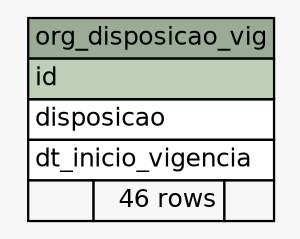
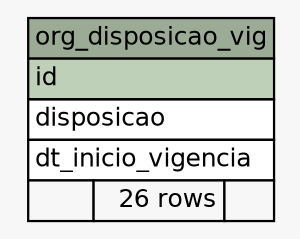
(168, 200) -> (168, 200)
